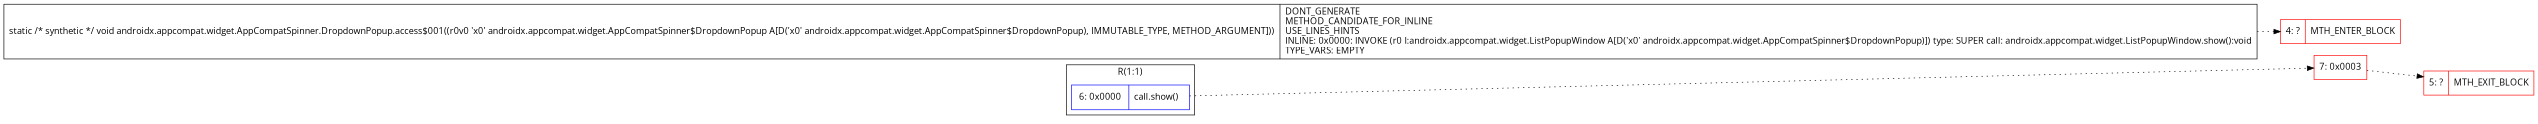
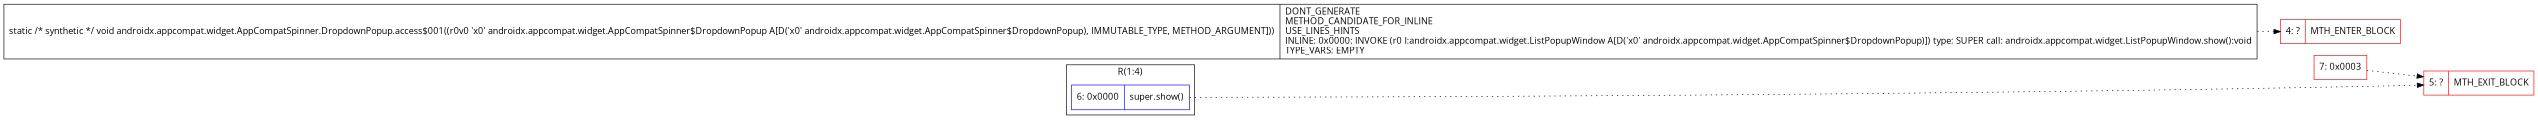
(1130, 72) -> (1130, 72)
(1748, 82) -> (1803, 94)
(1157, 97) -> (1157, 97)
